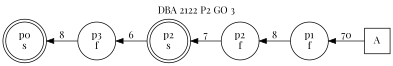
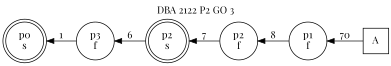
(62, 36) -> (61, 36)
